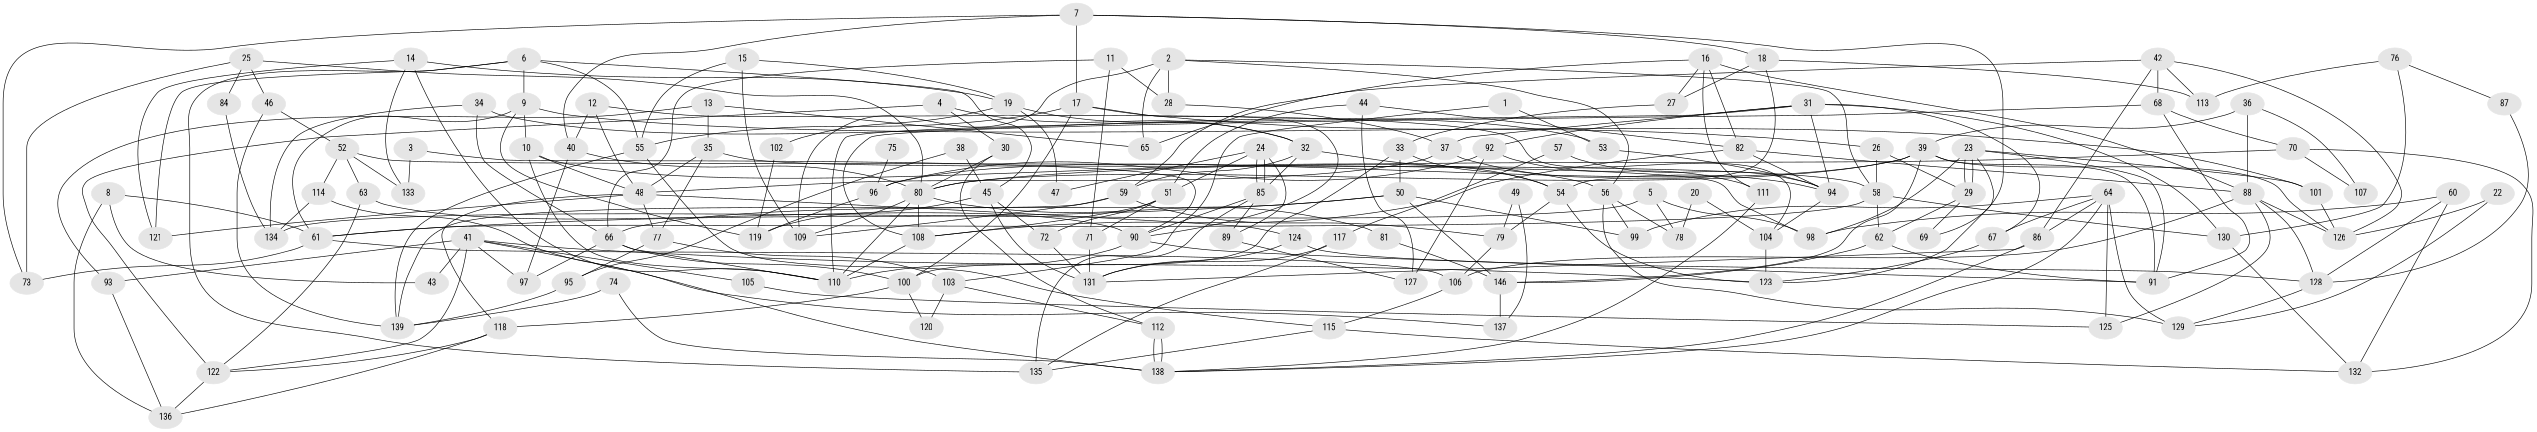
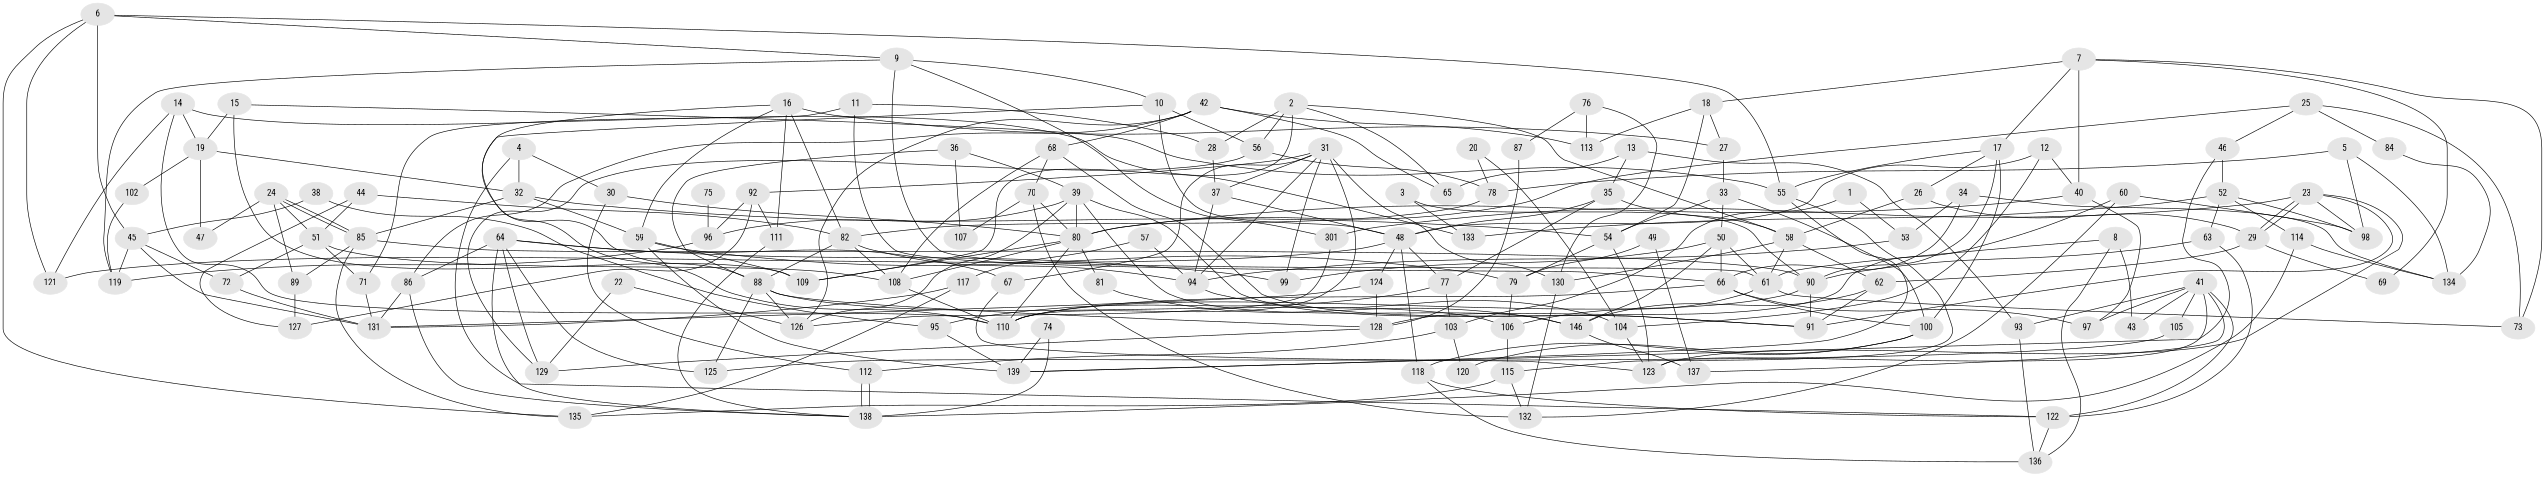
(2316, 194) -> (1332, 238)
(1620, 216) -> (1305, 204)
none -> (1202, 223)
